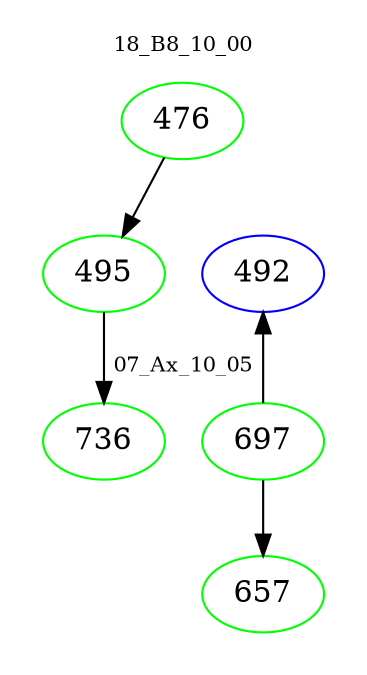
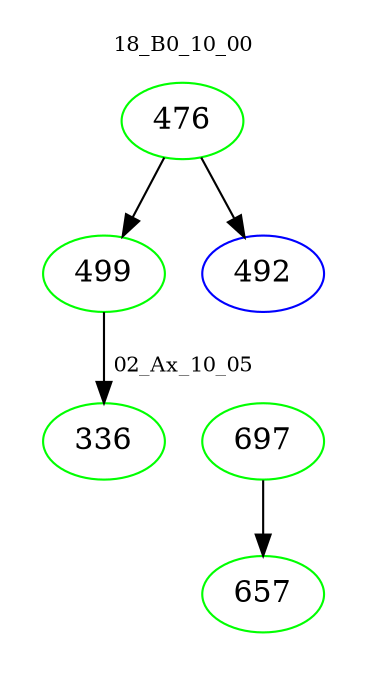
(184, 46) -> (184, 46)
(104, 274) -> (104, 274)
(184, 366) -> (184, 366)
(263, 369) -> (218, 188)
(104, 441) -> (104, 441)
